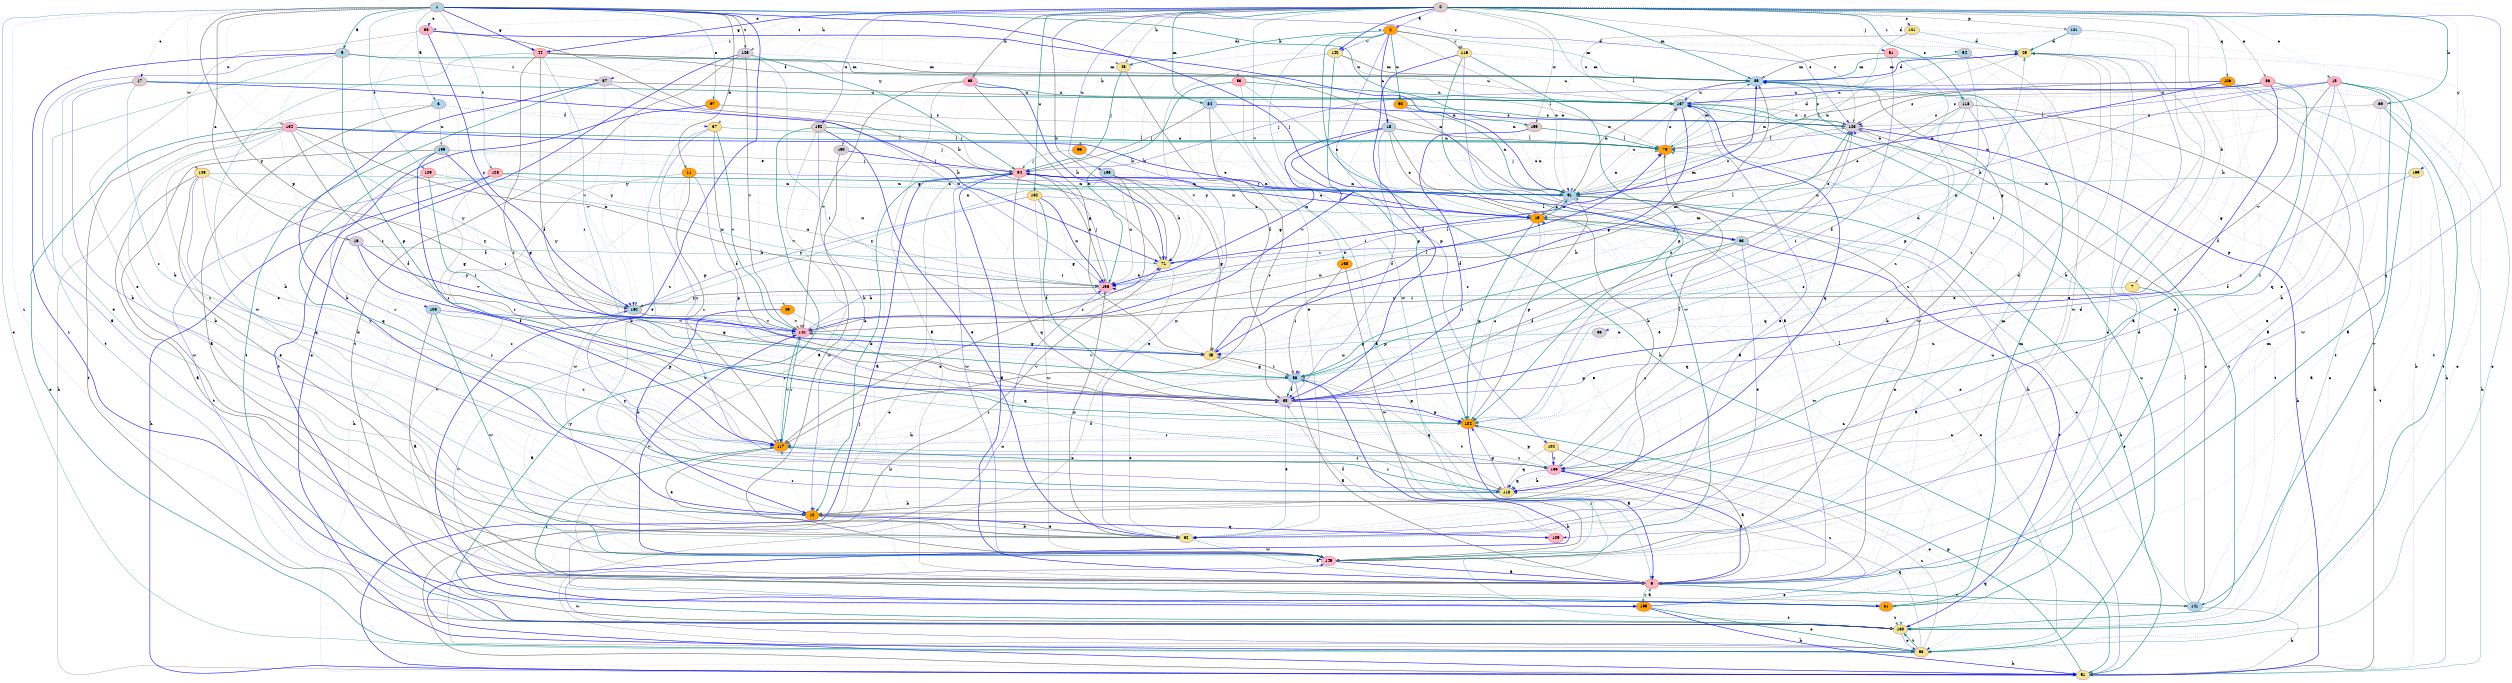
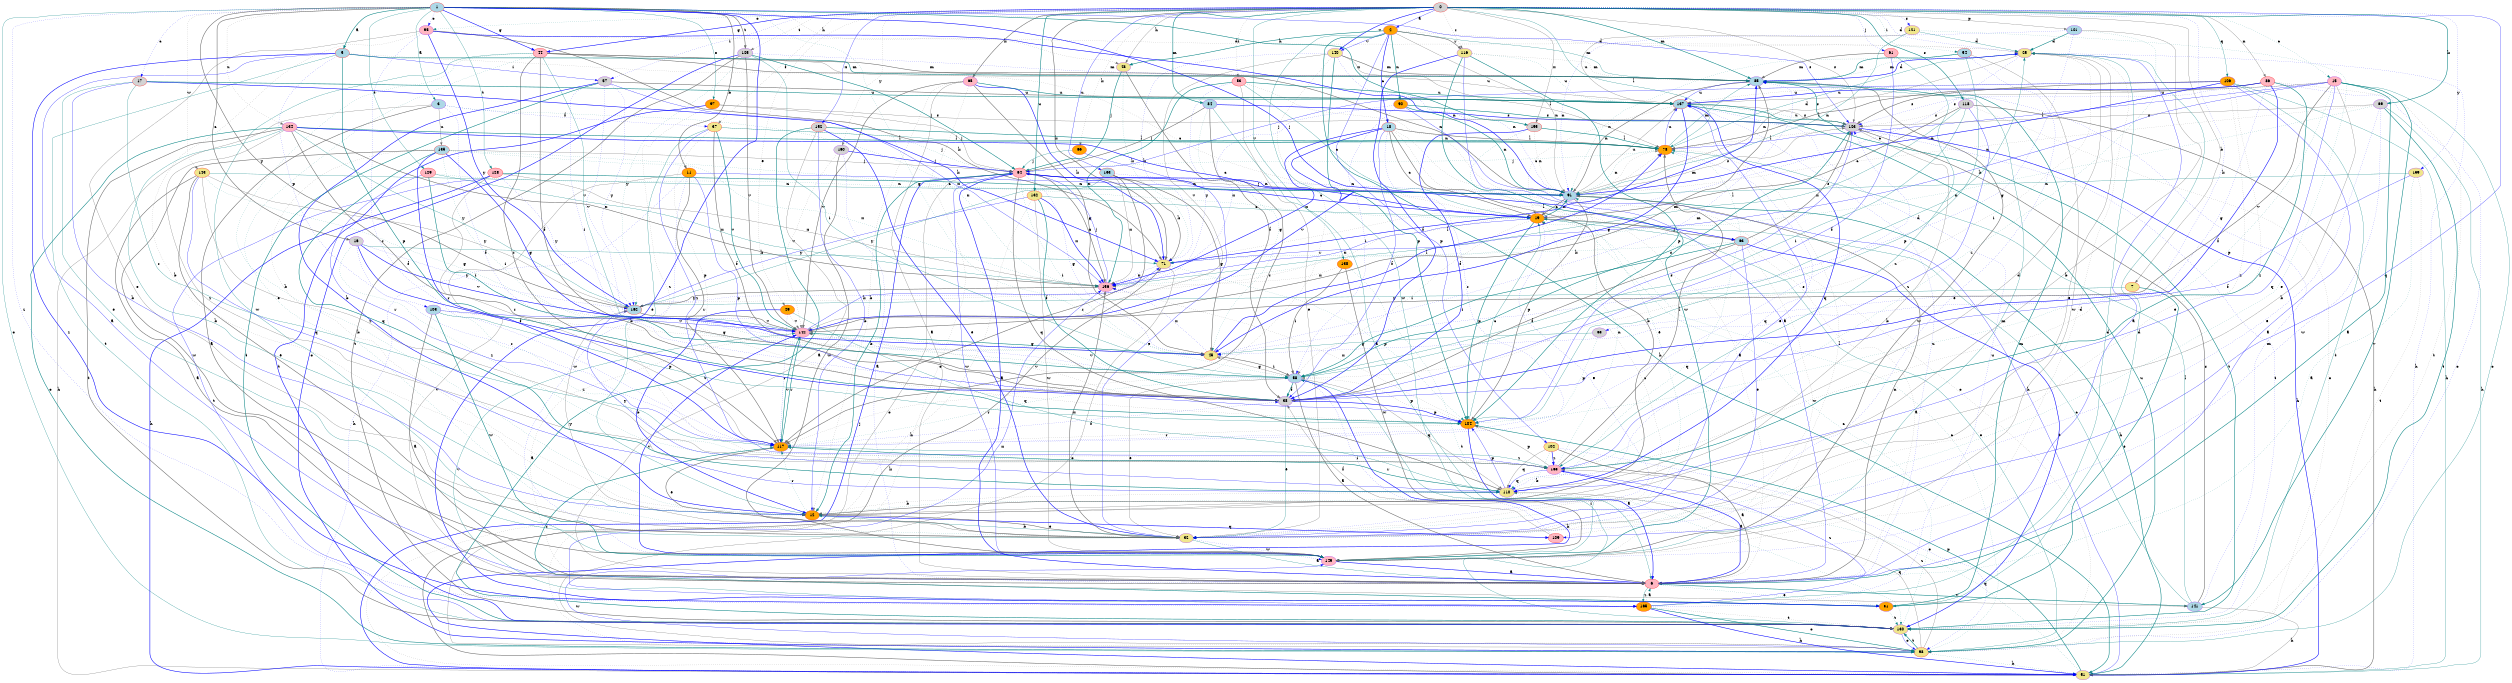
(466, 66) -> (466, 66)
